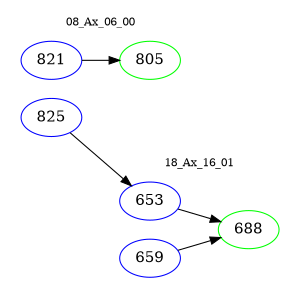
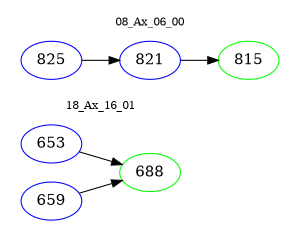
(150, 60) -> (249, 60)
(97, 156) -> (95, 60)
